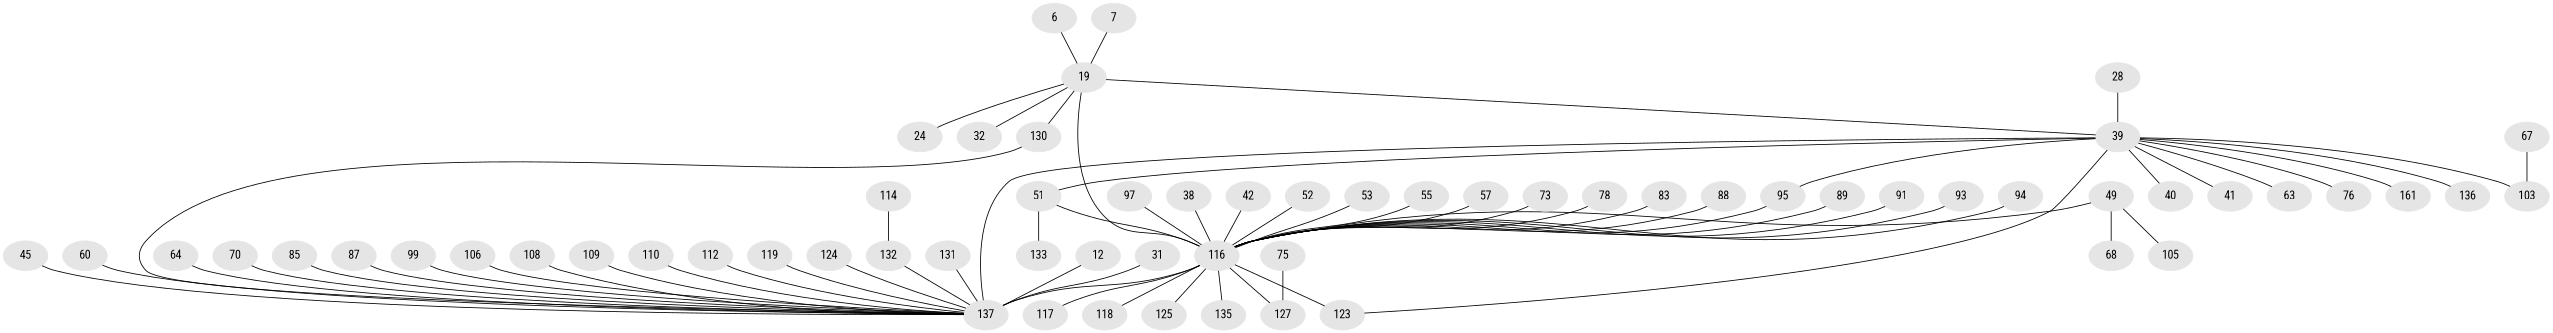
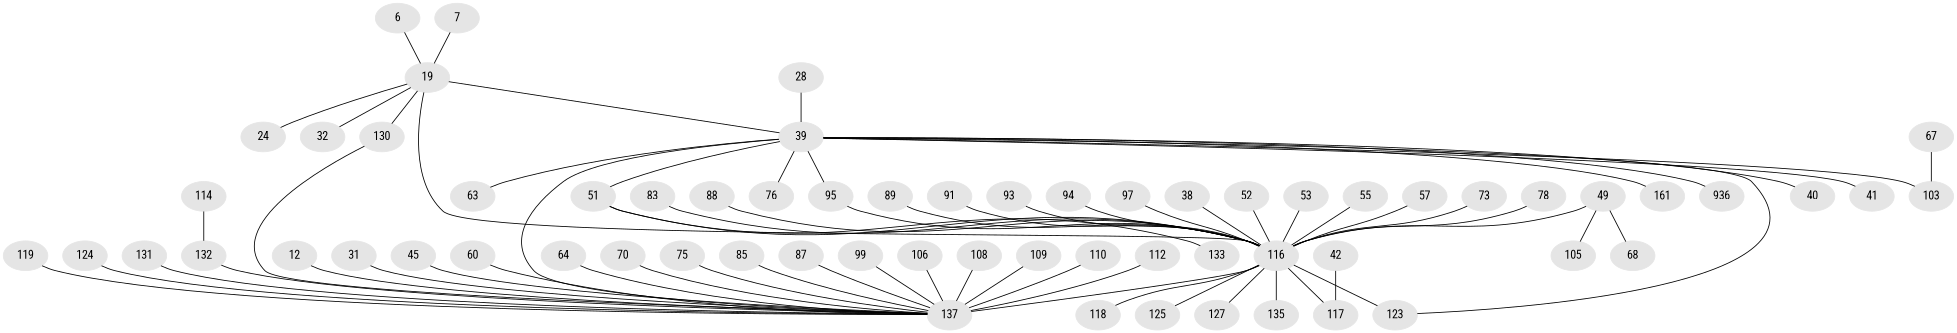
(2468, 196) -> (1722, 196)
(1233, 226) -> (1336, 280)
(1283, 281) -> (812, 295)
